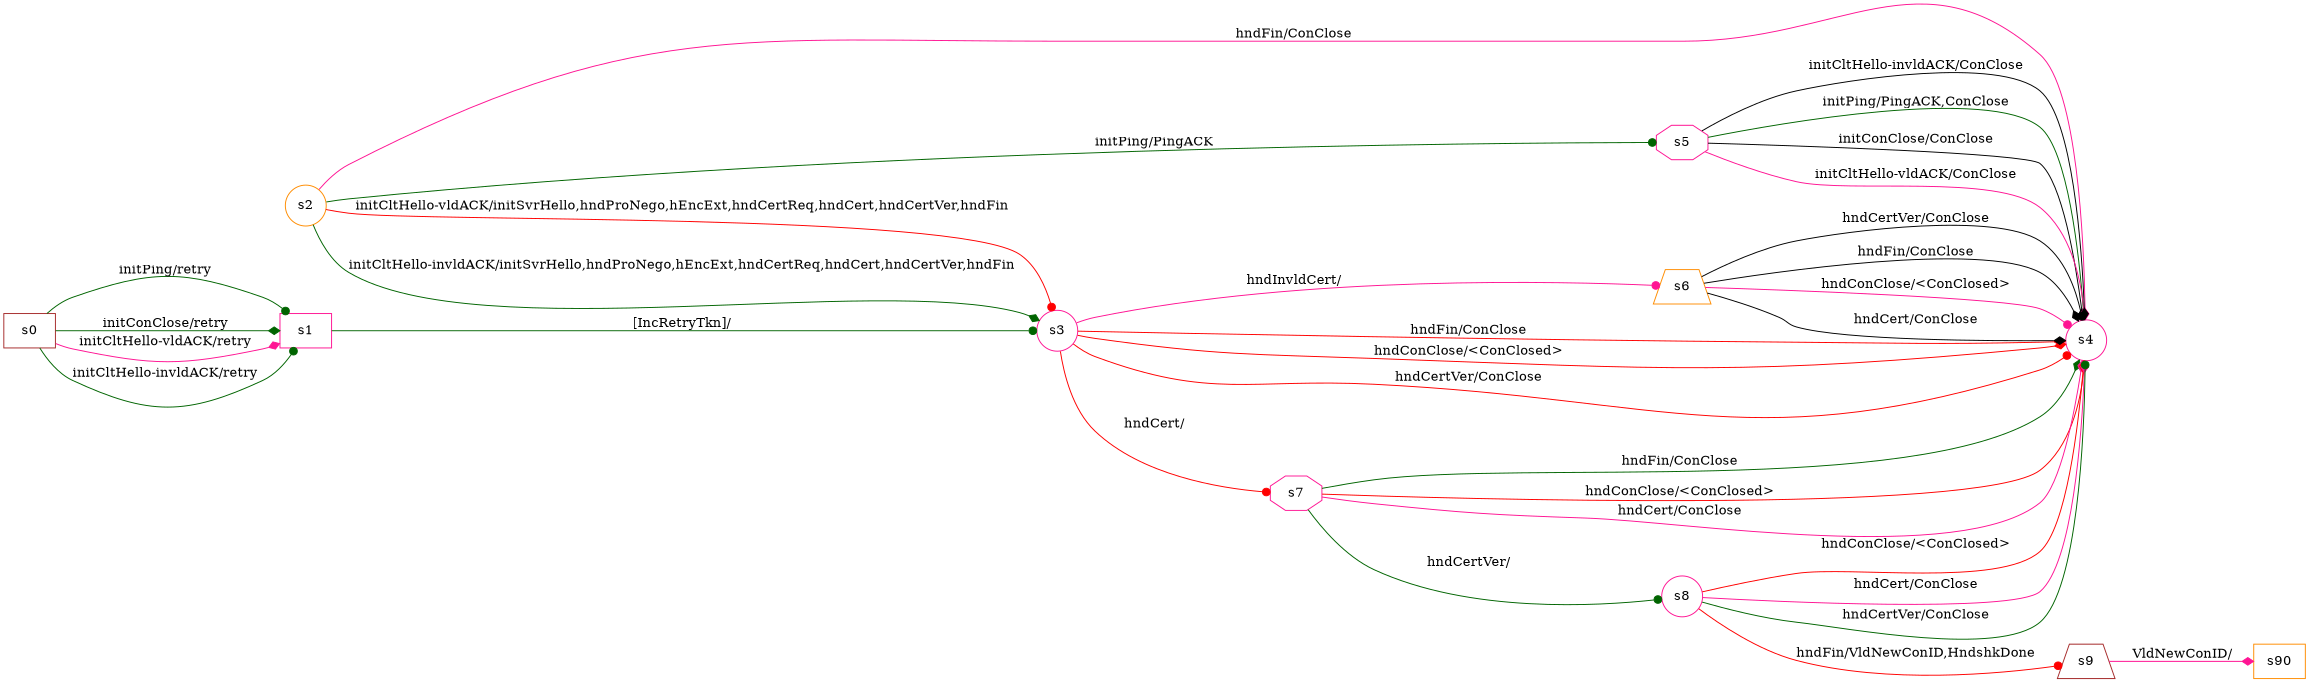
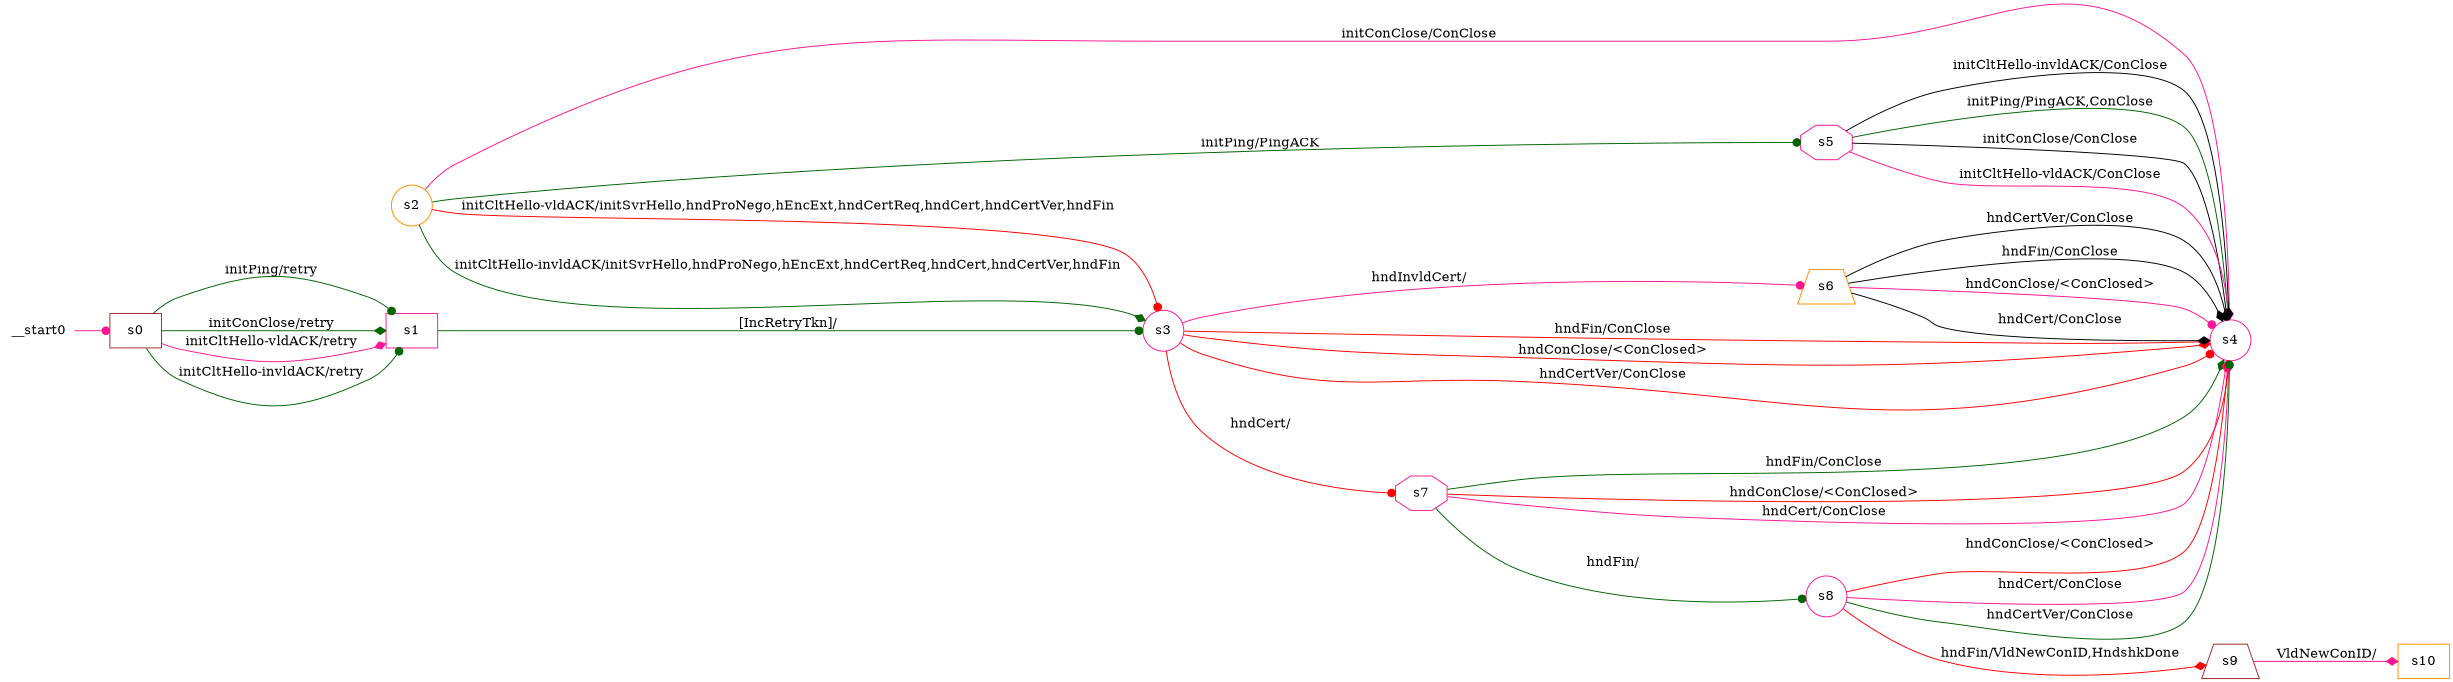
(1296, 34) -> (1421, 34)
none -> (39, 331)
(1471, 562) -> (1615, 562)
(2280, 661) -> (2424, 661)
(1869, 673) -> (2012, 673)
